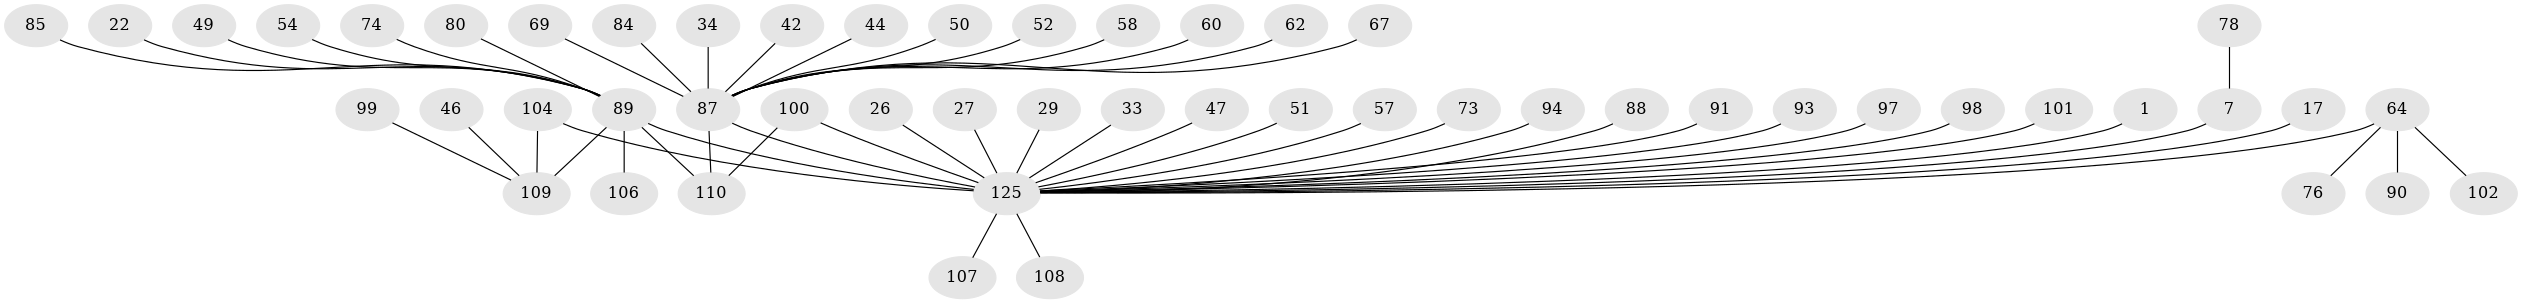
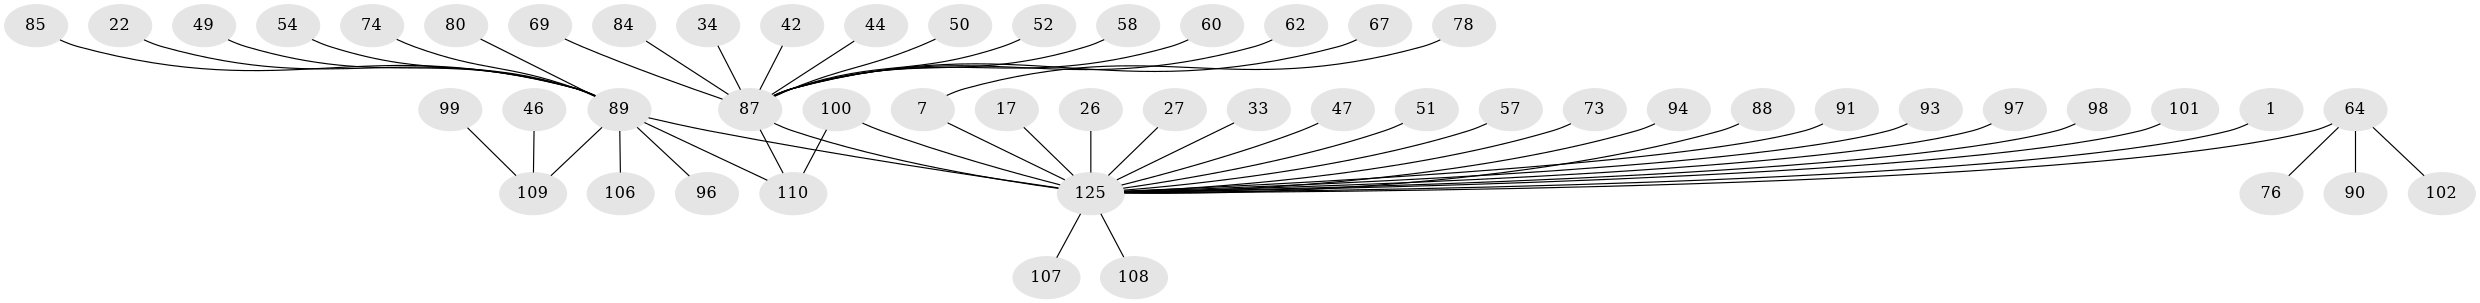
(538, 110) -> none
(1049, 110) -> none
none -> (707, 194)
